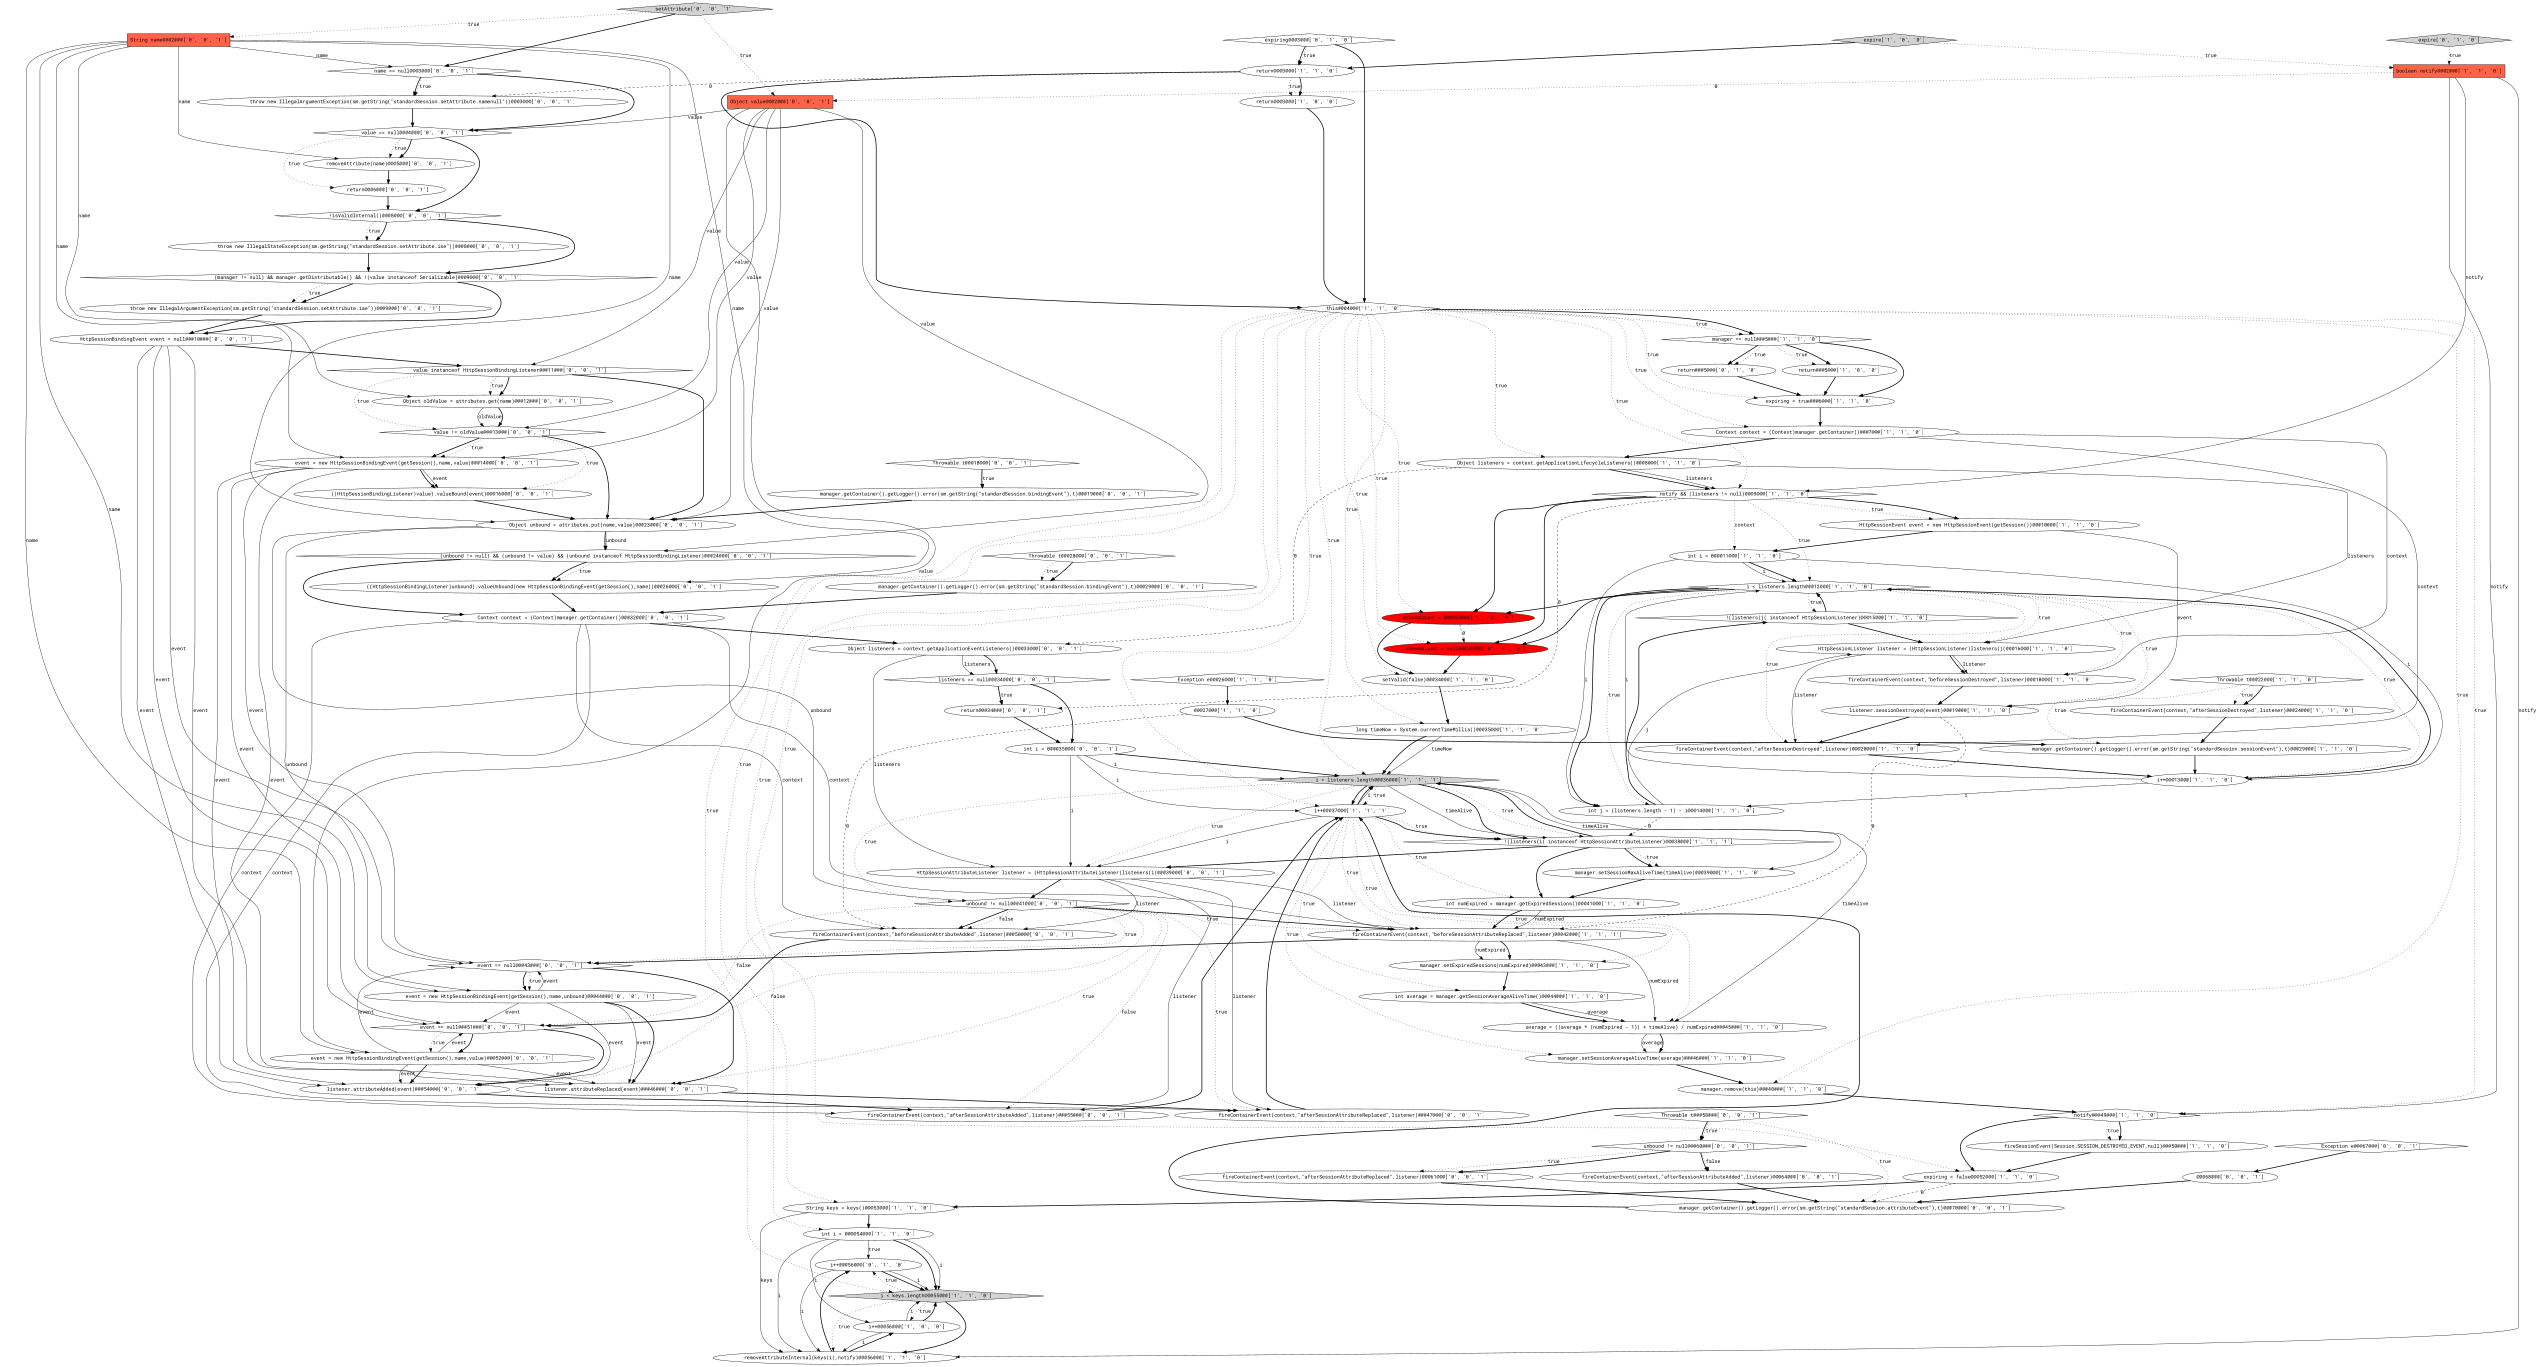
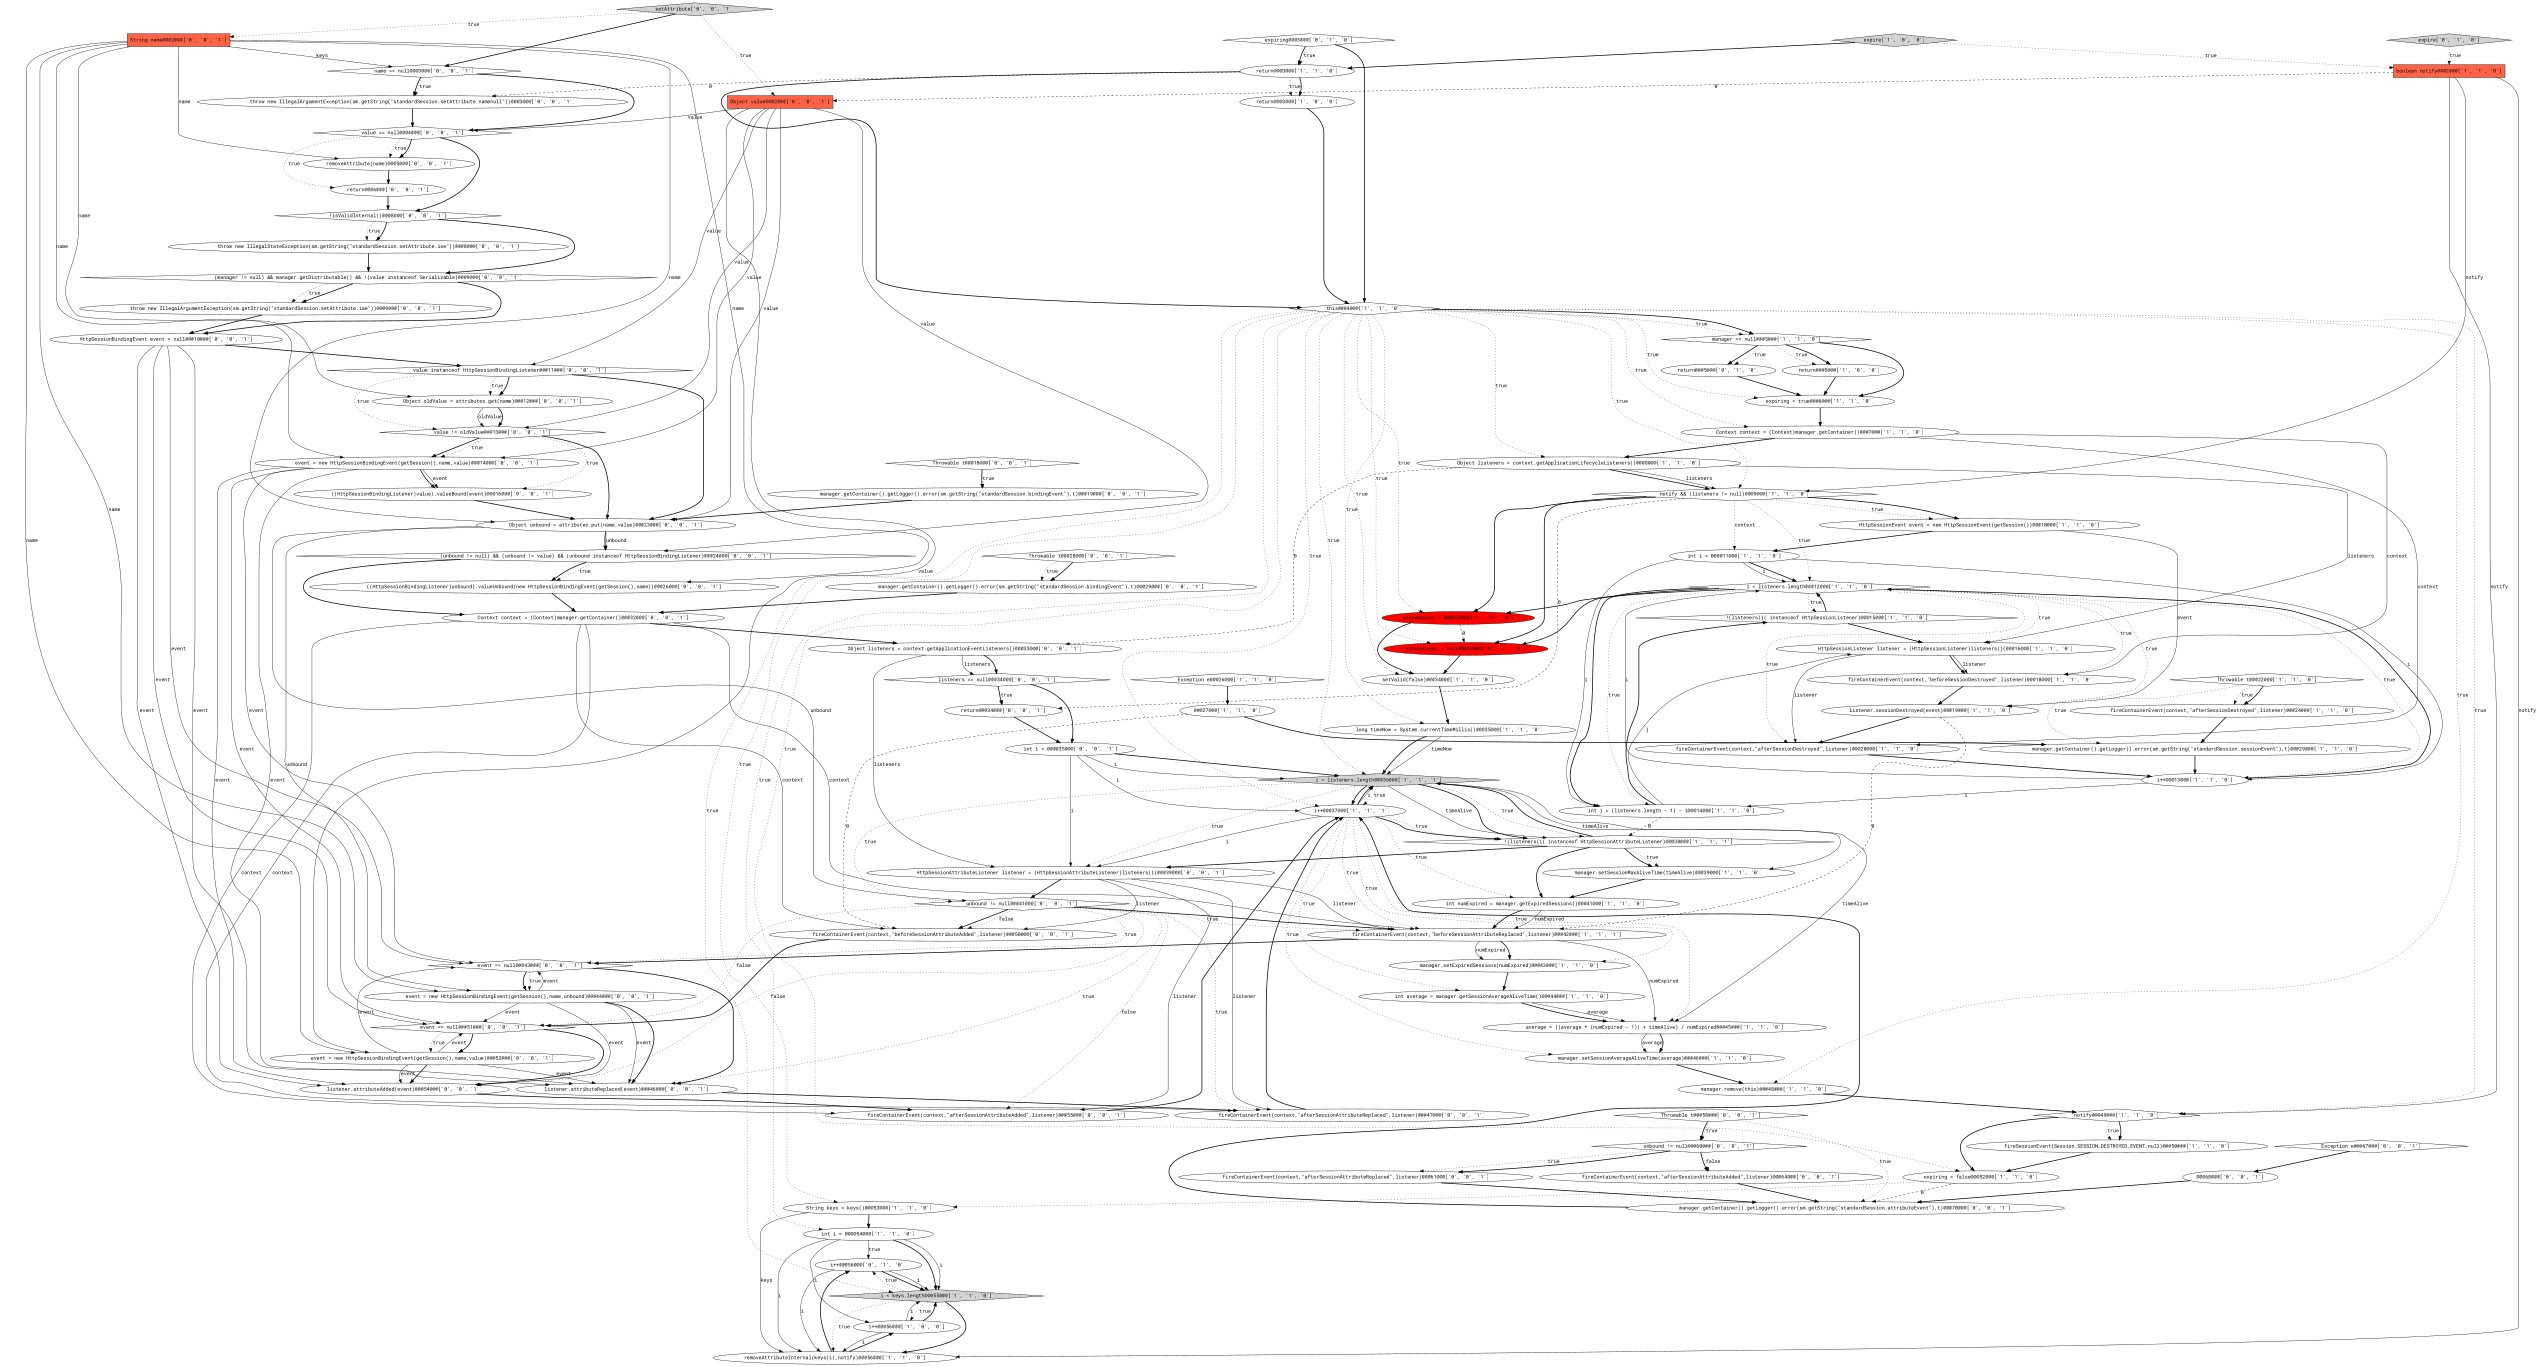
(322, 56) -> (322, 56)
(1615, 87) -> (1615, 87)
(1440, 1198) -> (1440, 1198)
